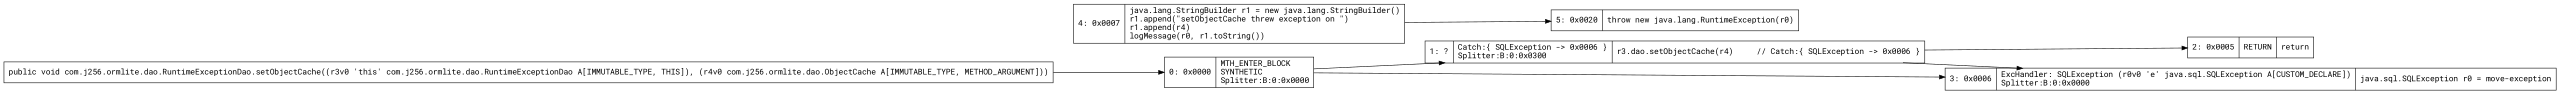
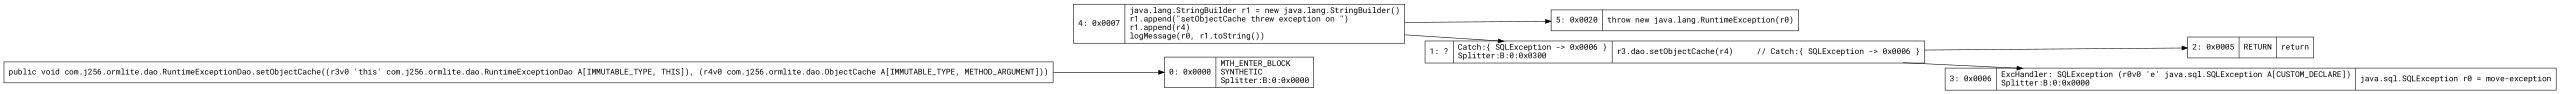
(1376, 66) -> (1452, 38)
(1627, 75) -> none
